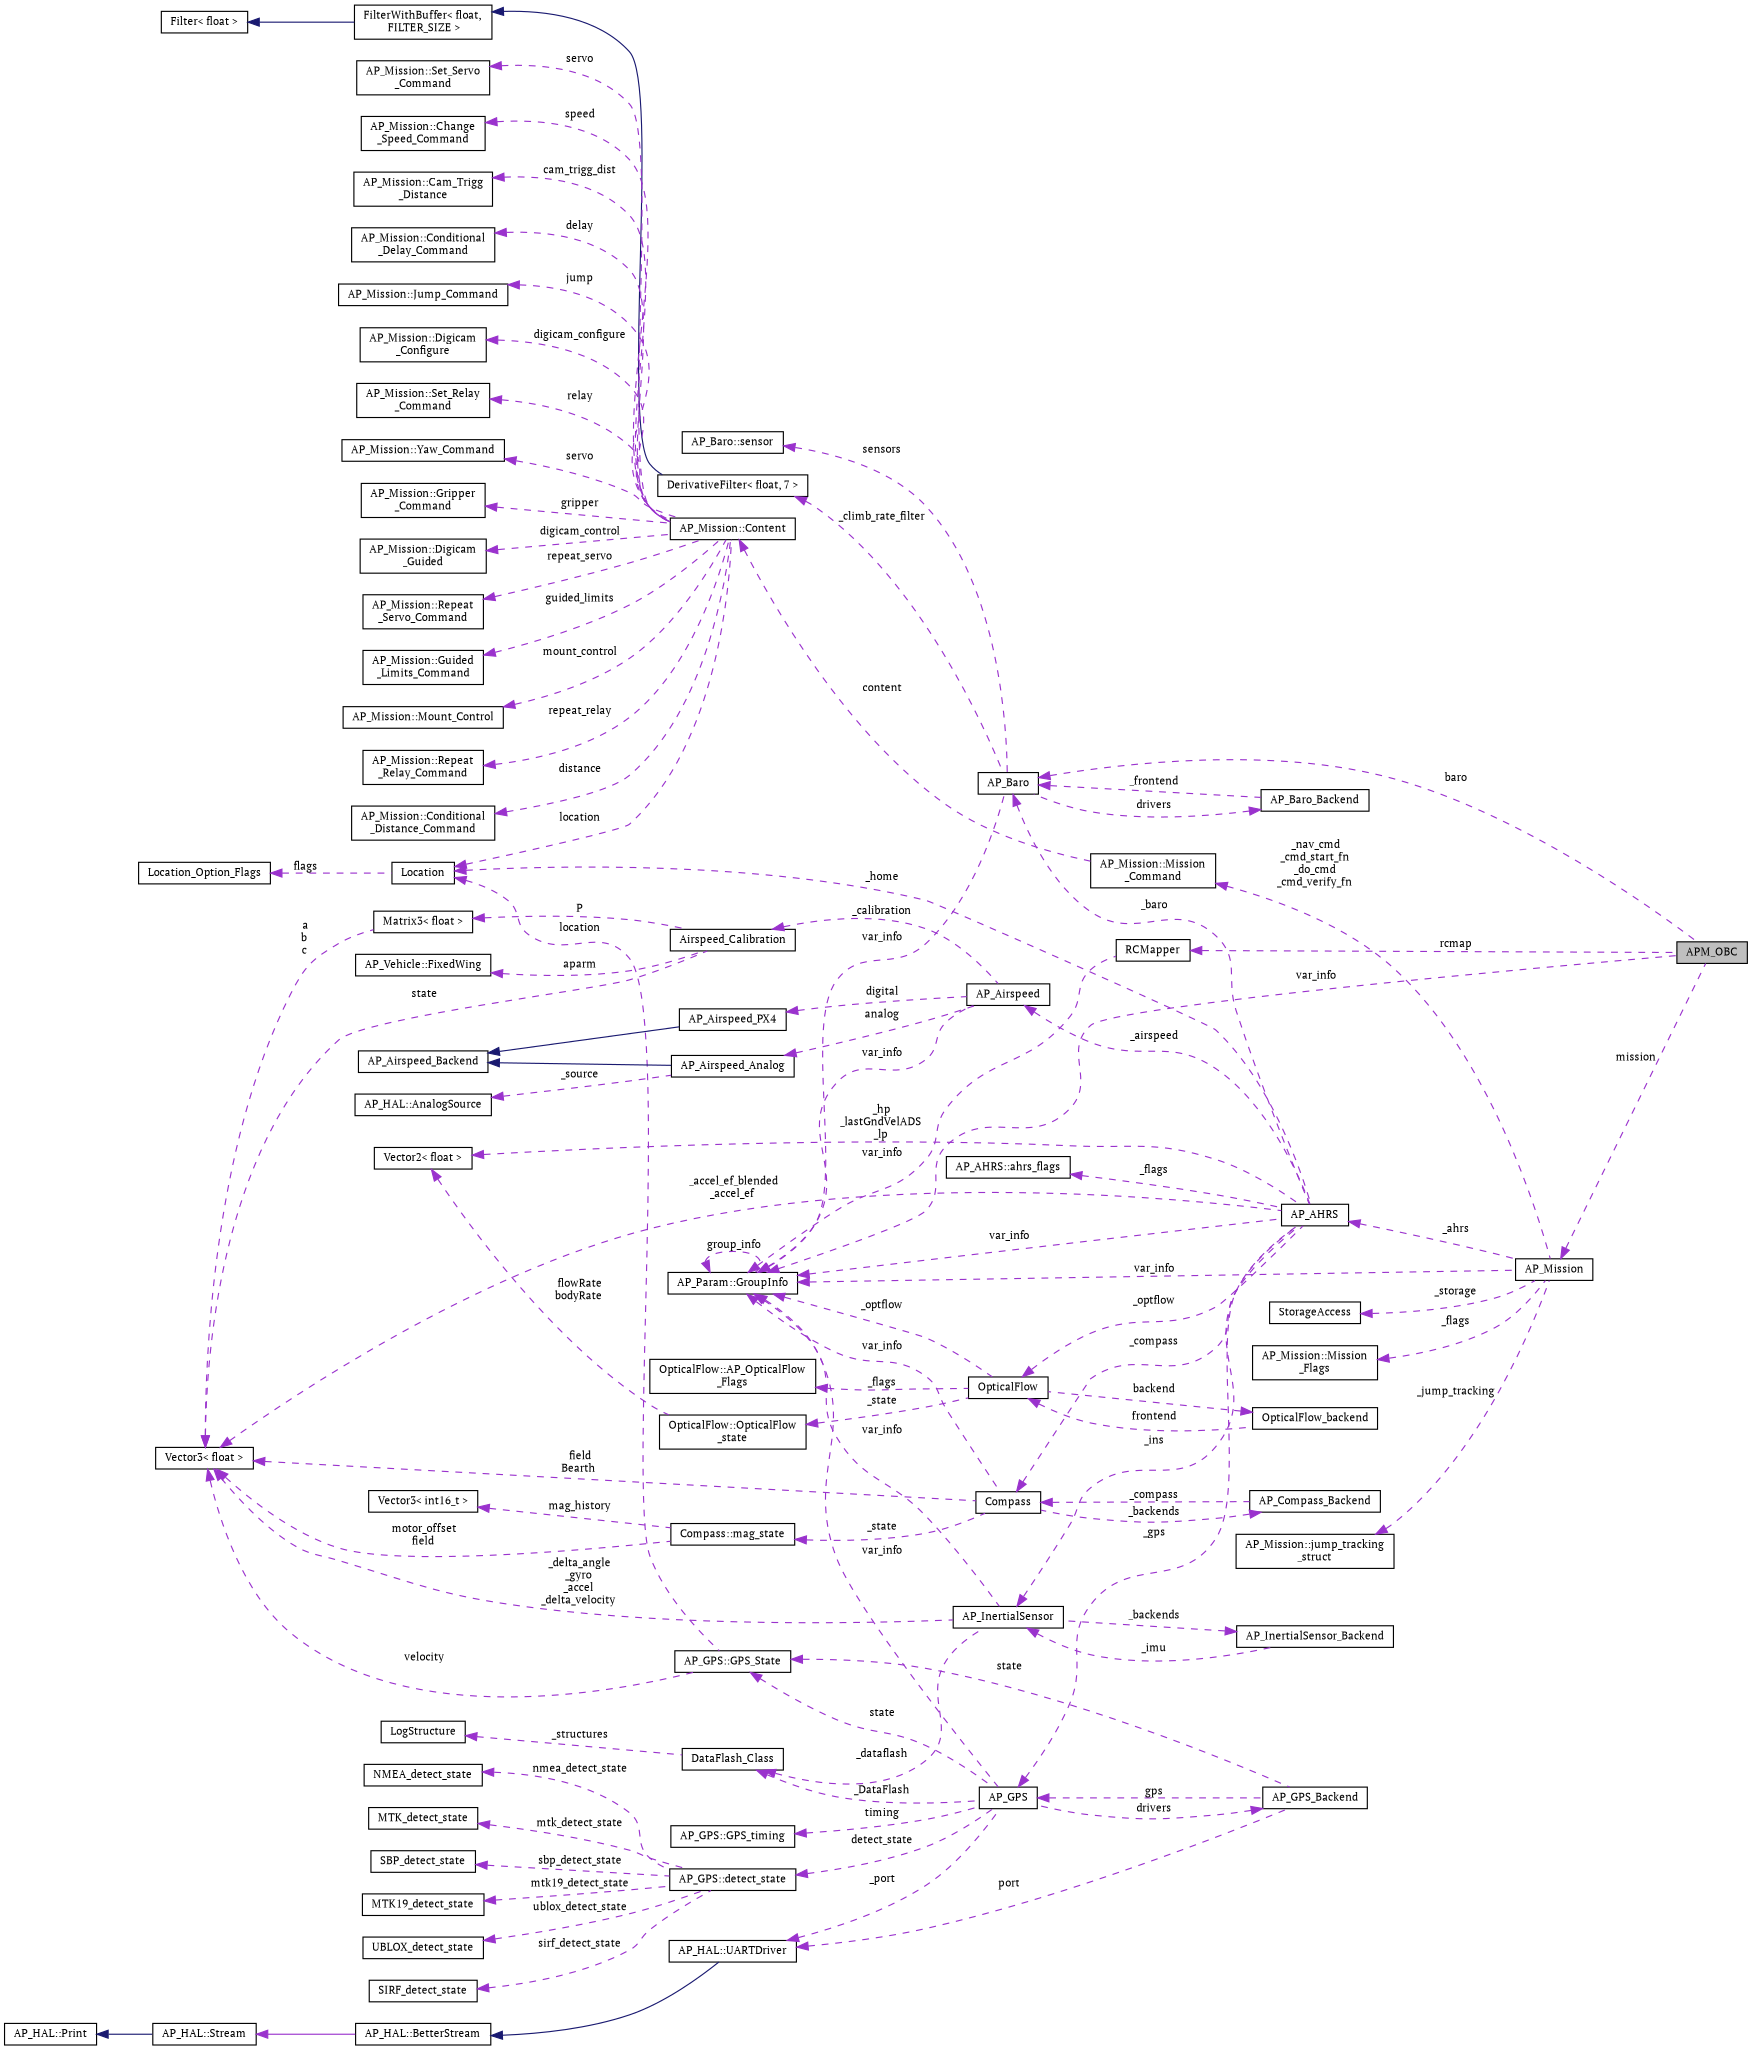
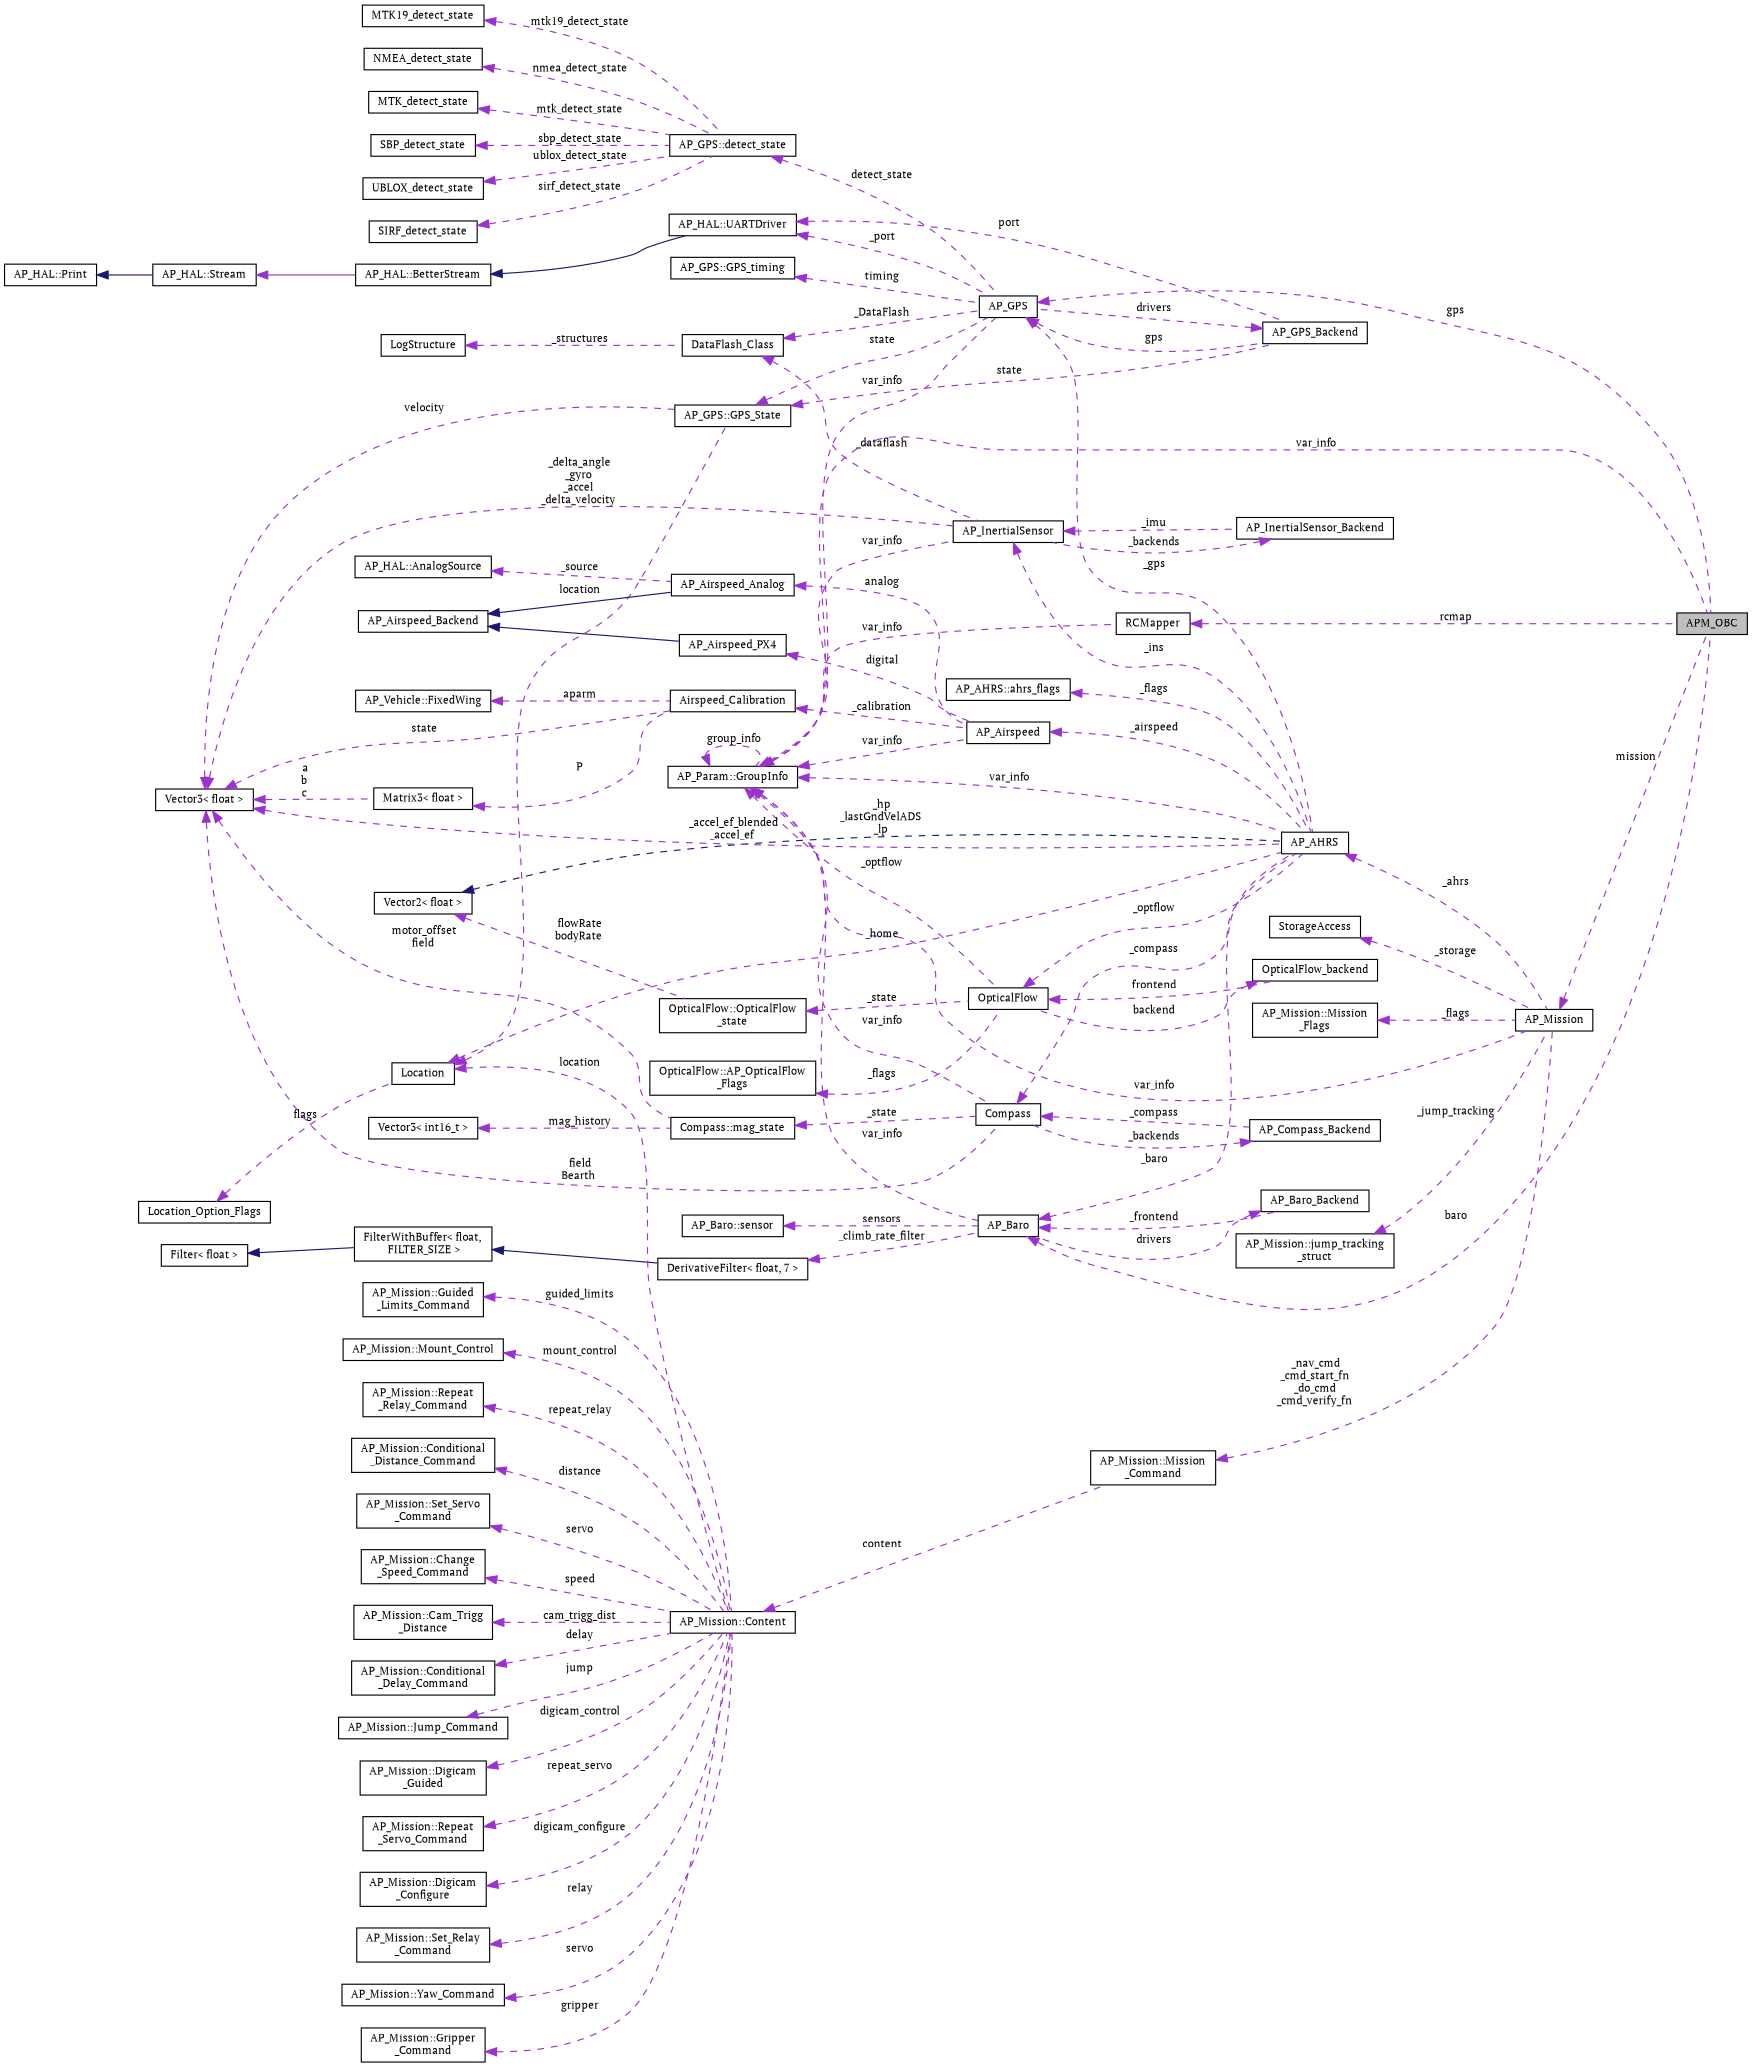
none -> (1462, 327)
(898, 1142) -> (875, 837)
